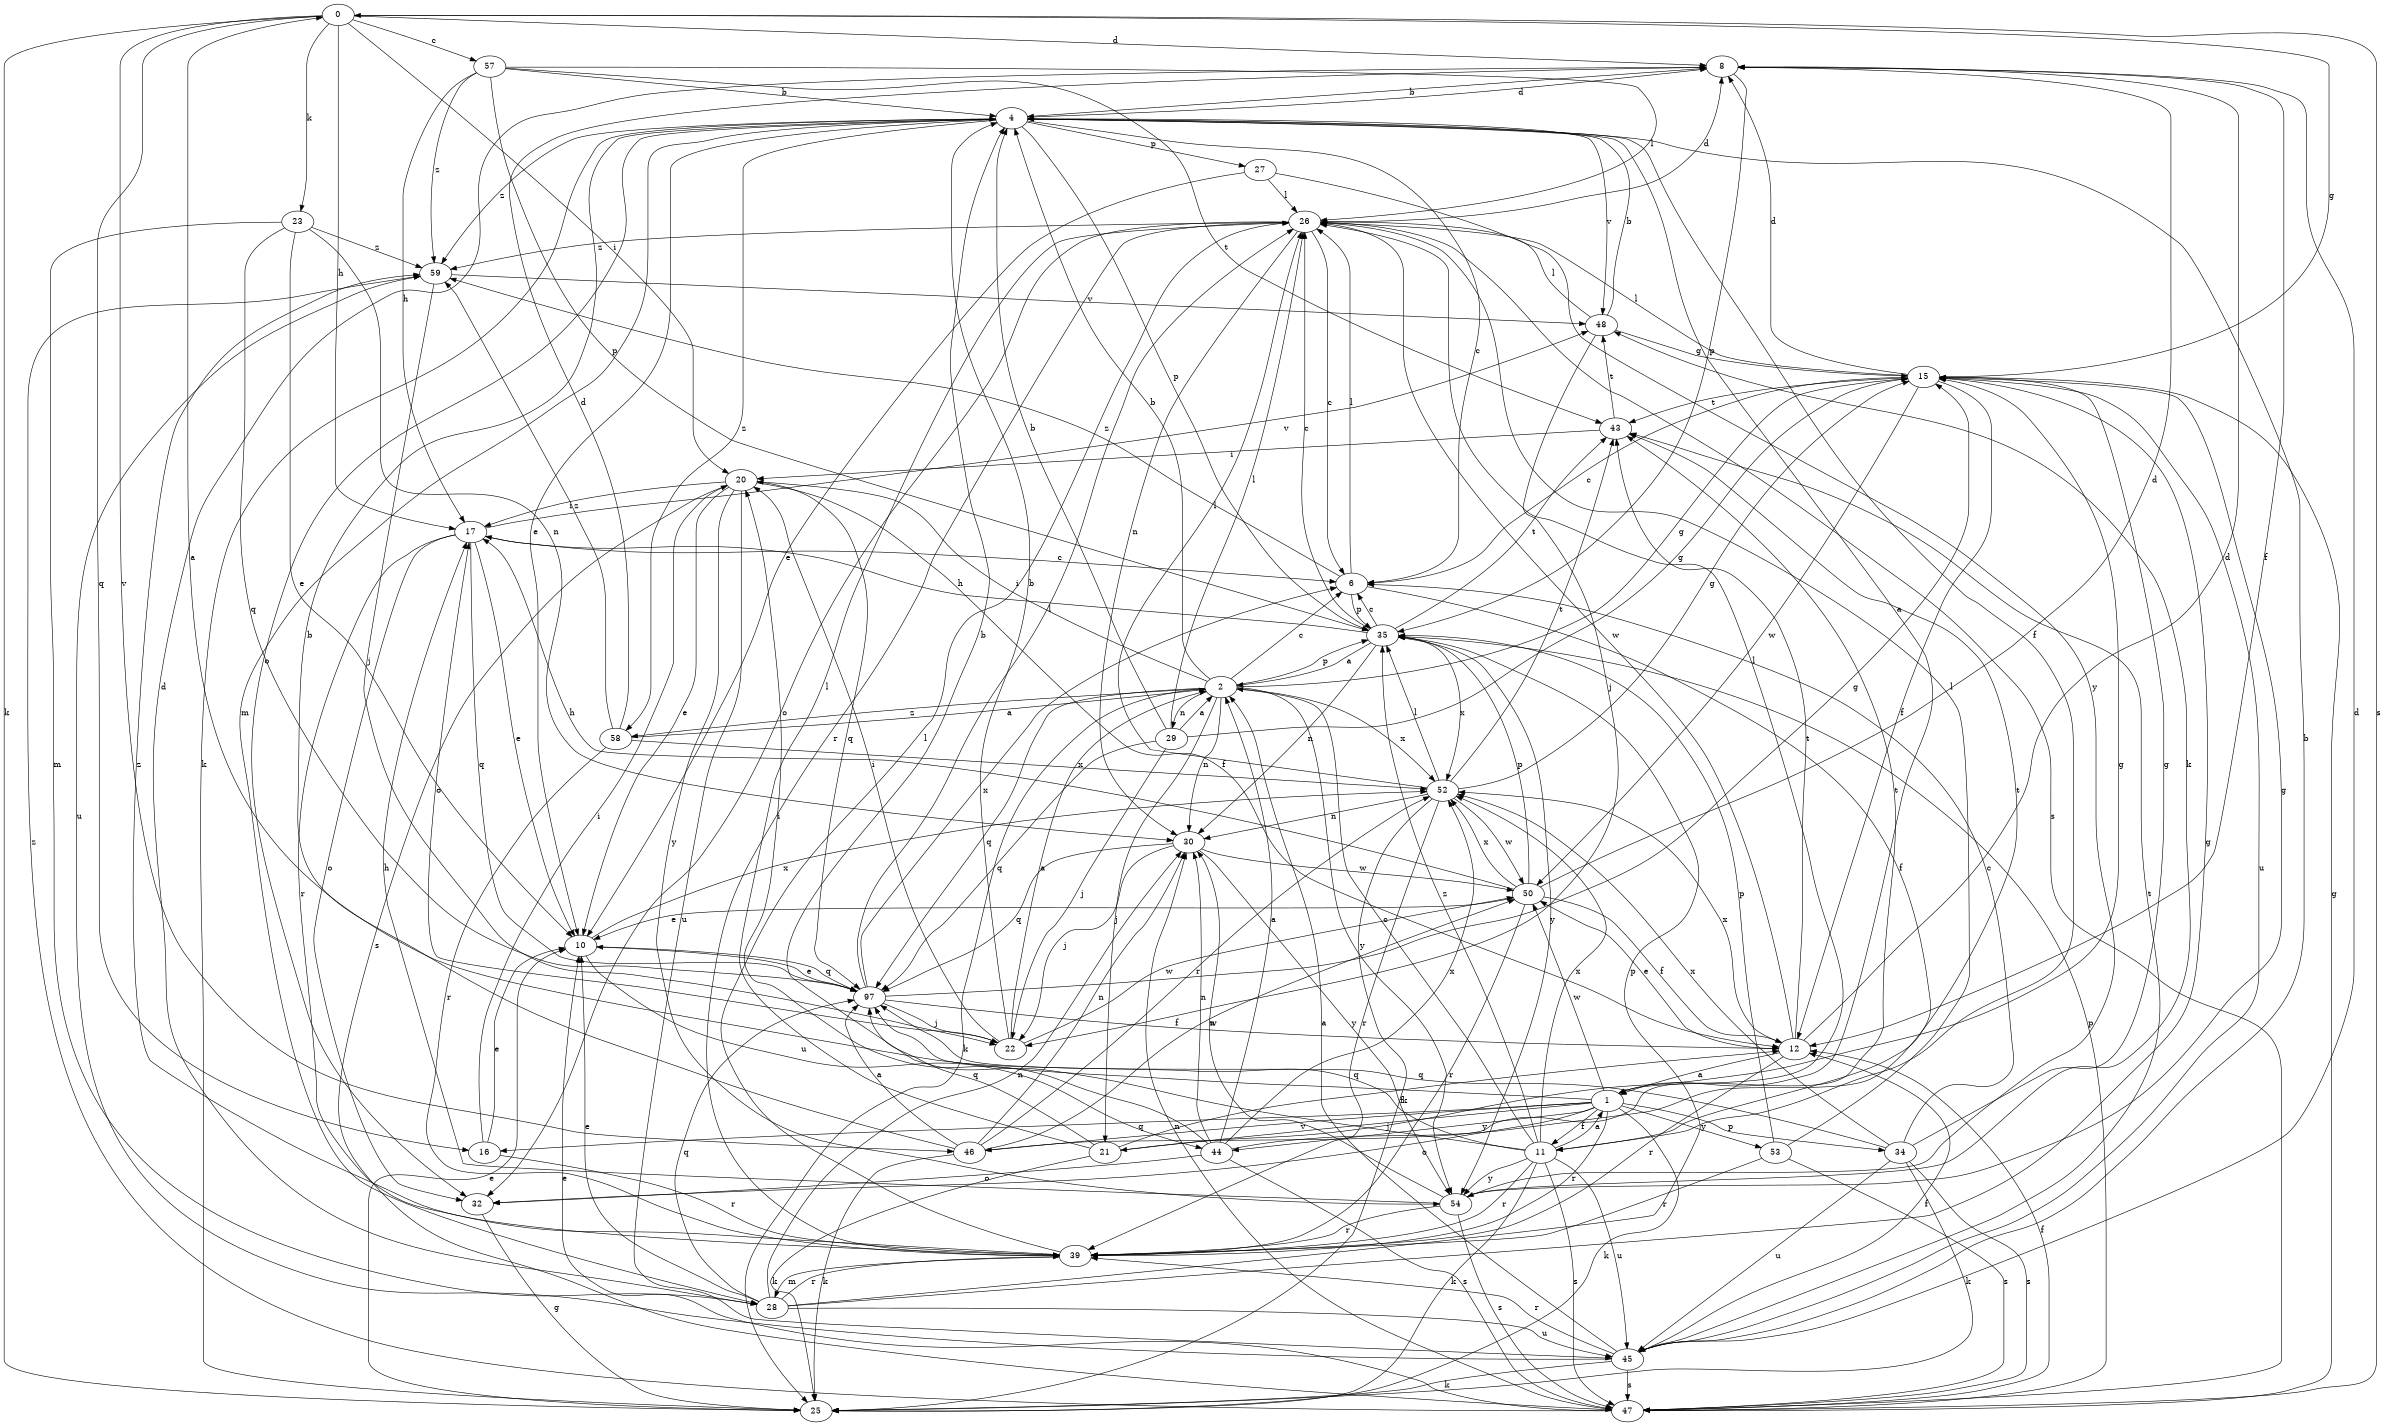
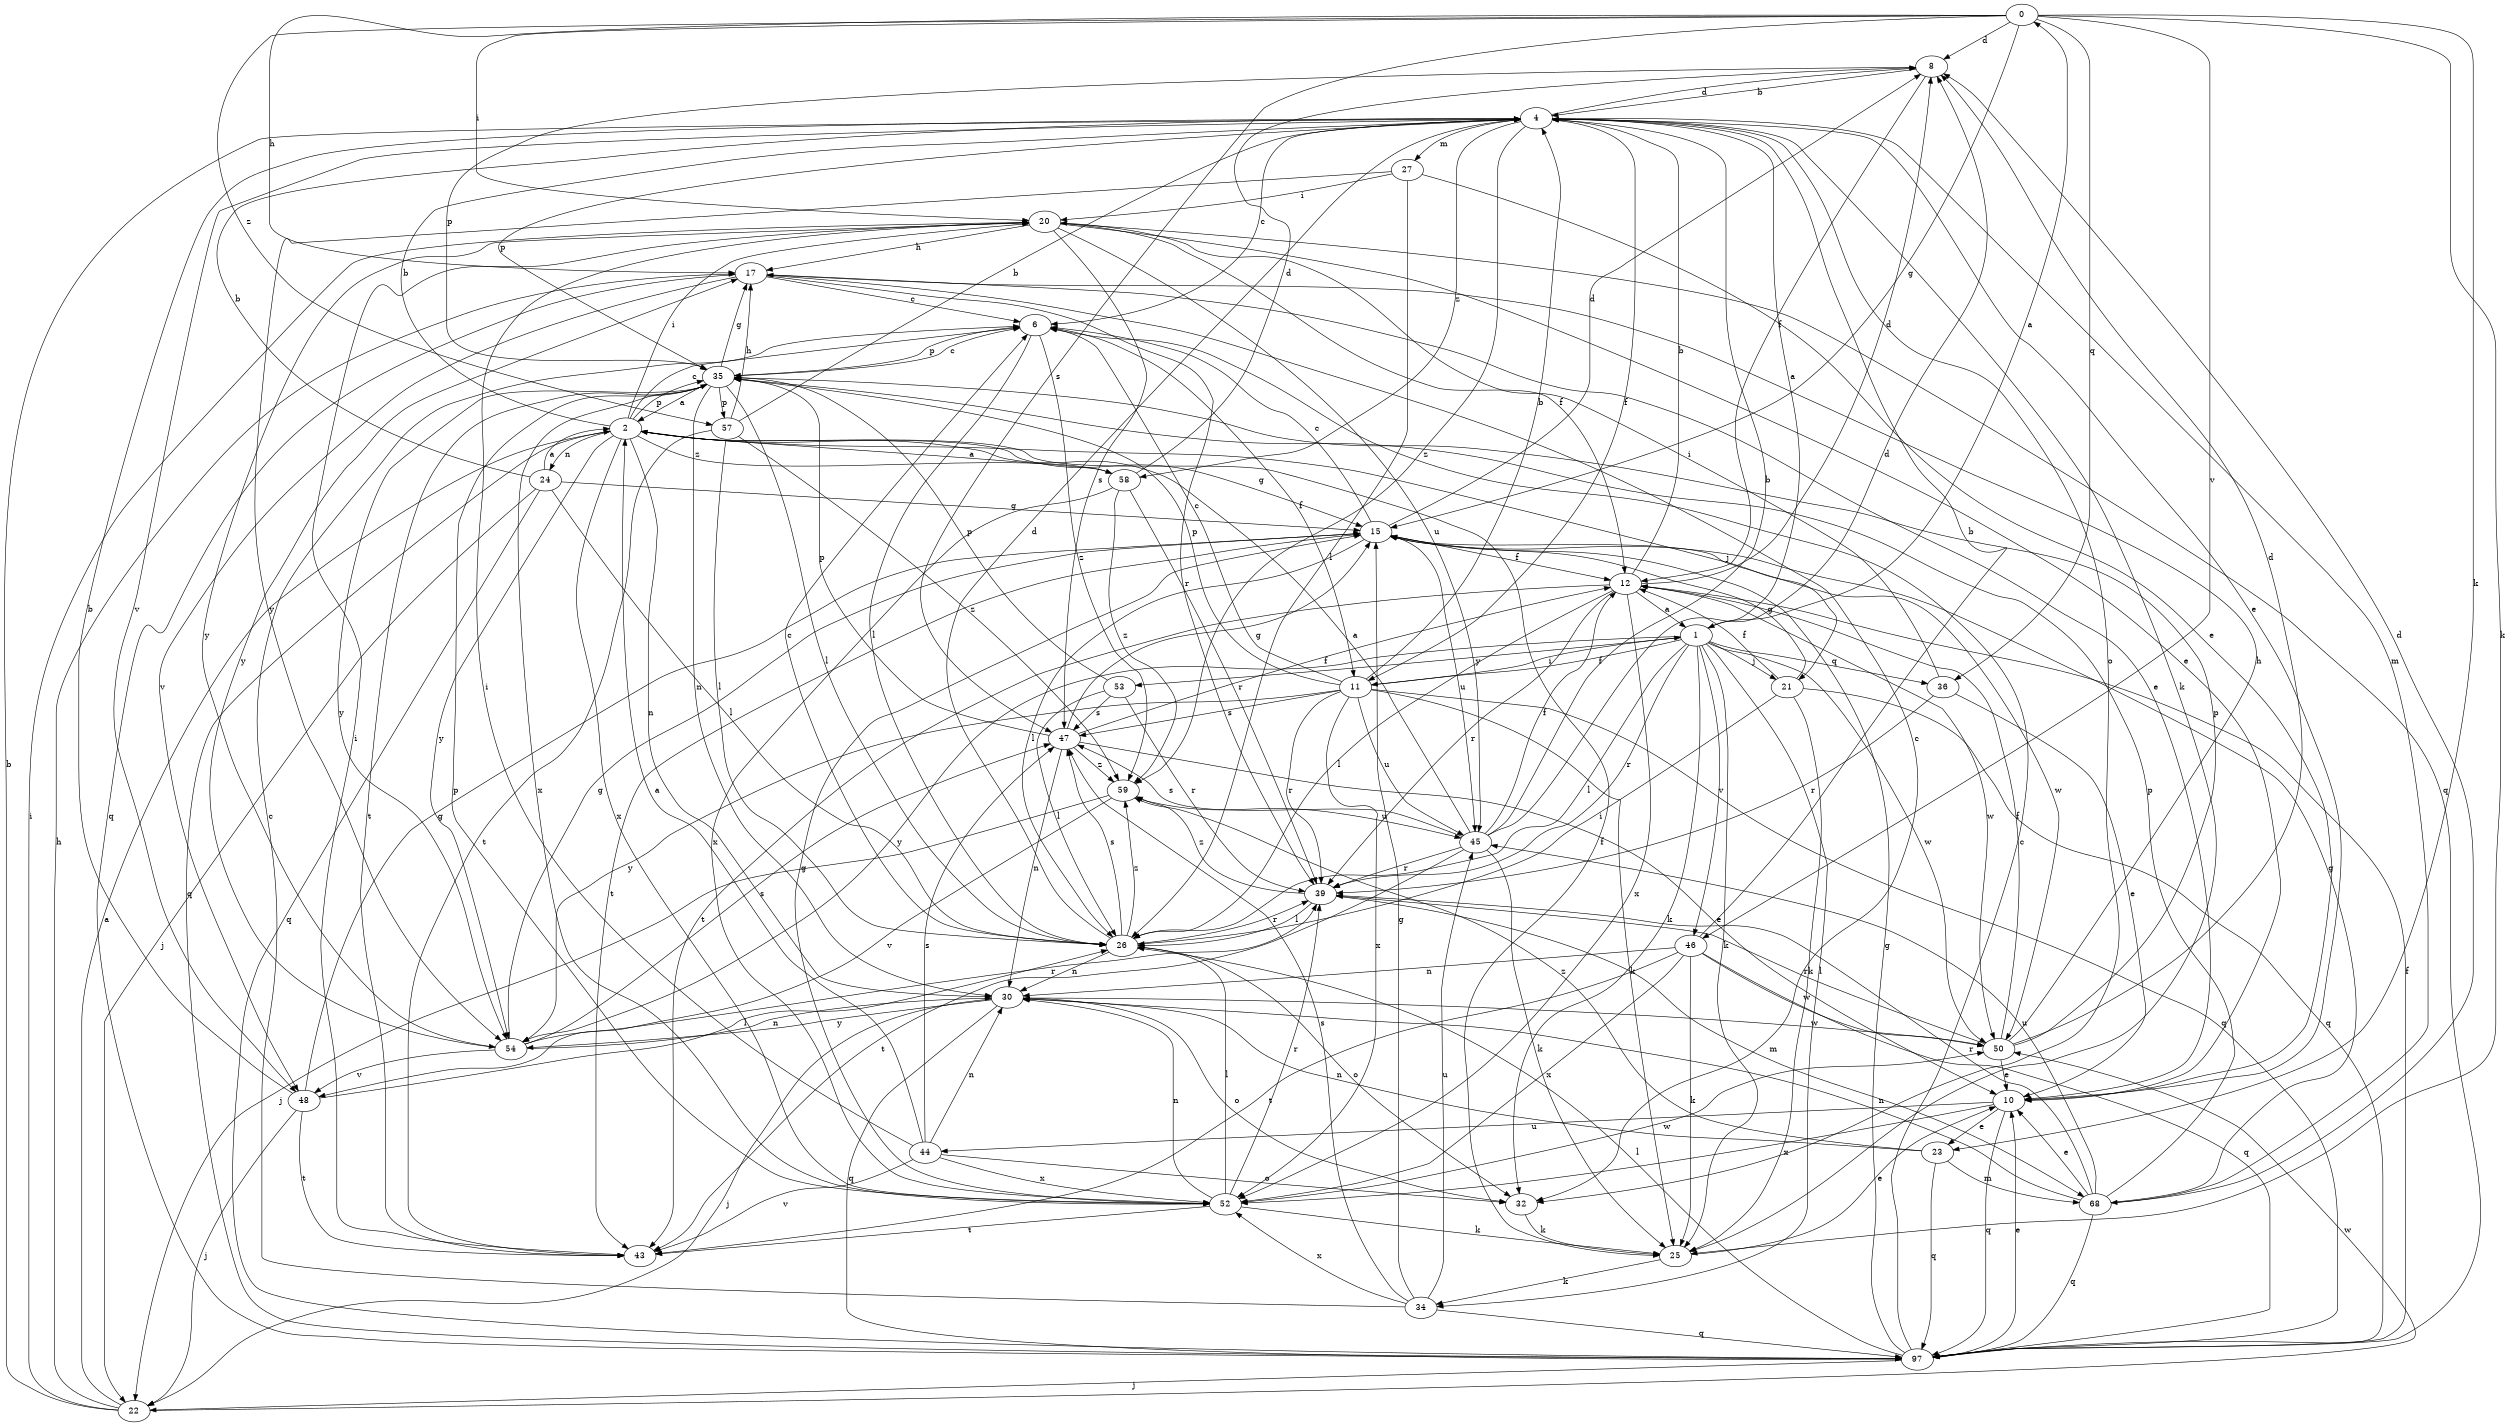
(1903, 31) -> (1799, 386)
(434, 41) -> (249, 222)
(1154, 144) -> (1444, 144)
none -> (1230, 203)
(1551, 204) -> (1061, 489)
none -> (1678, 308)
(1609, 380) -> (407, 1249)
(1307, 429) -> (827, 661)
(828, 471) -> (721, 400)
(571, 506) -> (919, 248)
(961, 584) -> (739, 325)
(324, 619) -> (1976, 1125)
(1616, 635) -> (1339, 765)
(827, 687) -> (1601, 816)
(1416, 713) -> (456, 791)
(1172, 739) -> (545, 480)
(2189, 765) -> (360, 1075)
(439, 791) -> (59, 842)
(986, 791) -> (2022, 842)
(2018, 791) -> (786, 1204)
(1482, 849) -> none
(330, 868) -> (1917, 739)
(387, 868) -> (244, 661)
(1445, 894) -> (1195, 532)
(1379, 918) -> (1196, 514)
(1198, 972) -> (1549, 1075)
(1646, 972) -> (1991, 816)
(966, 1049) -> (1602, 842)
(879, 1075) -> (2247, 1153)
none -> (1245, 1119)
(1598, 1127) -> (1550, 661)
(1731, 1127) -> (1821, 972)
(1417, 1130) -> (1077, 683)
(484, 1153) -> (1943, 687)
(1425, 1153) -> (1670, 920)
(322, 1279) -> (1336, 813)
(557, 1308) -> (1543, 1230)
(772, 1308) -> (2095, 1204)
(1502, 1386) -> (1551, 1281)
